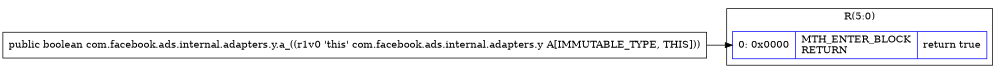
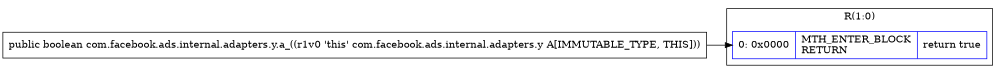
(860, 17) -> (860, 17)
